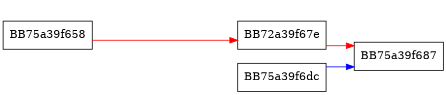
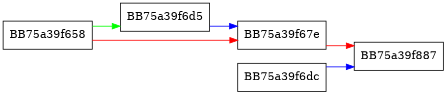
none -> (165, 17)
(282, 35) -> (282, 35)
(399, 56) -> (399, 56)
